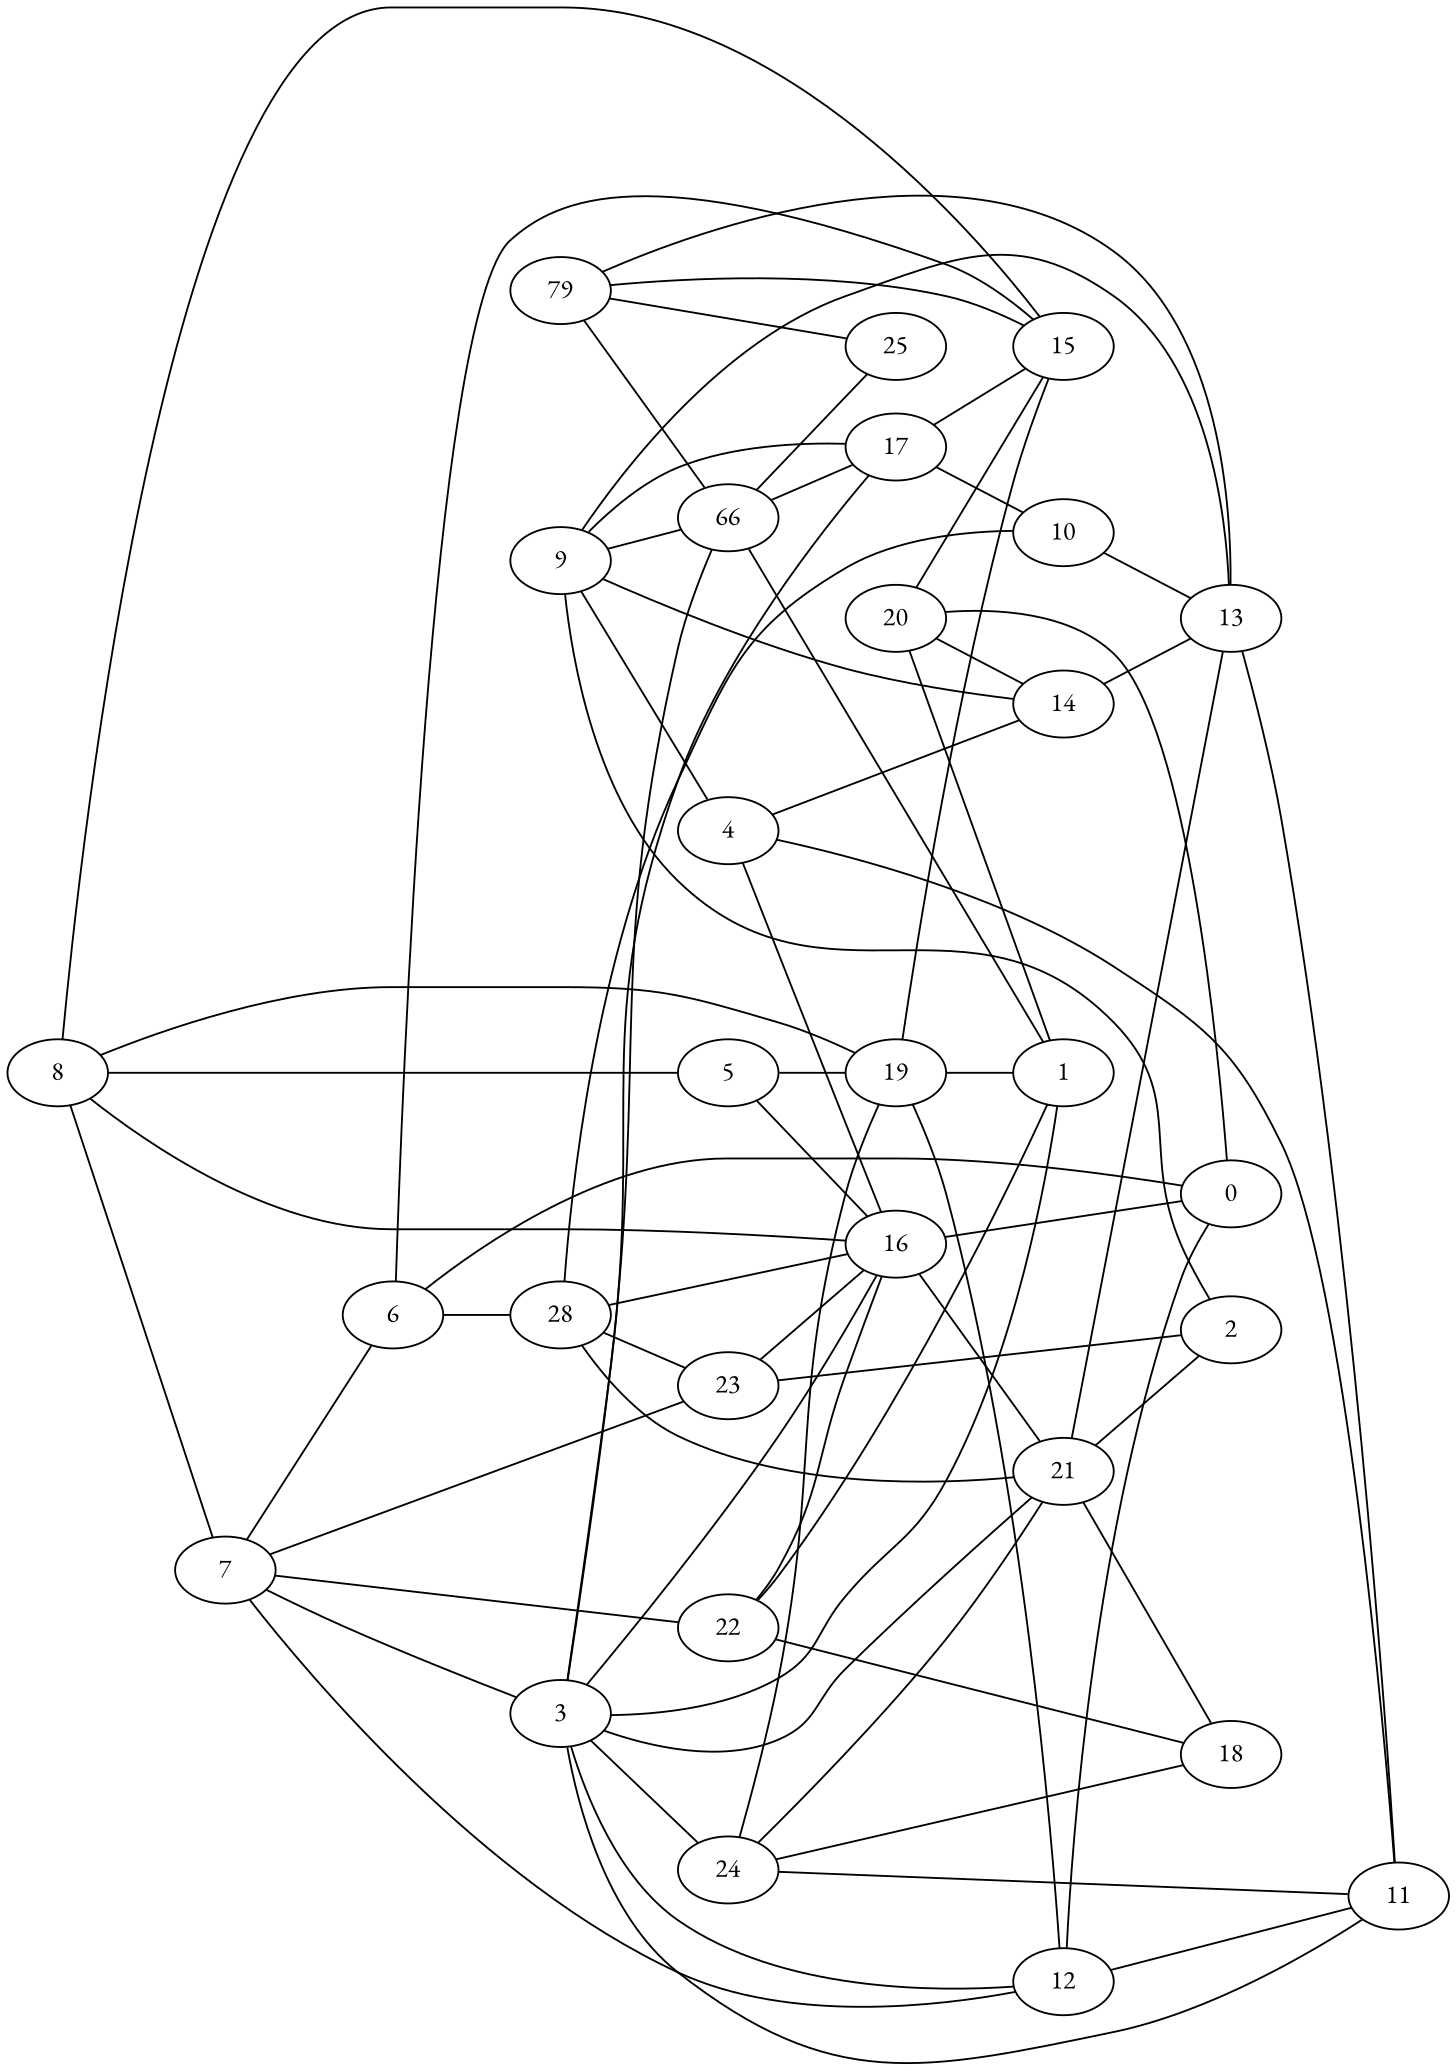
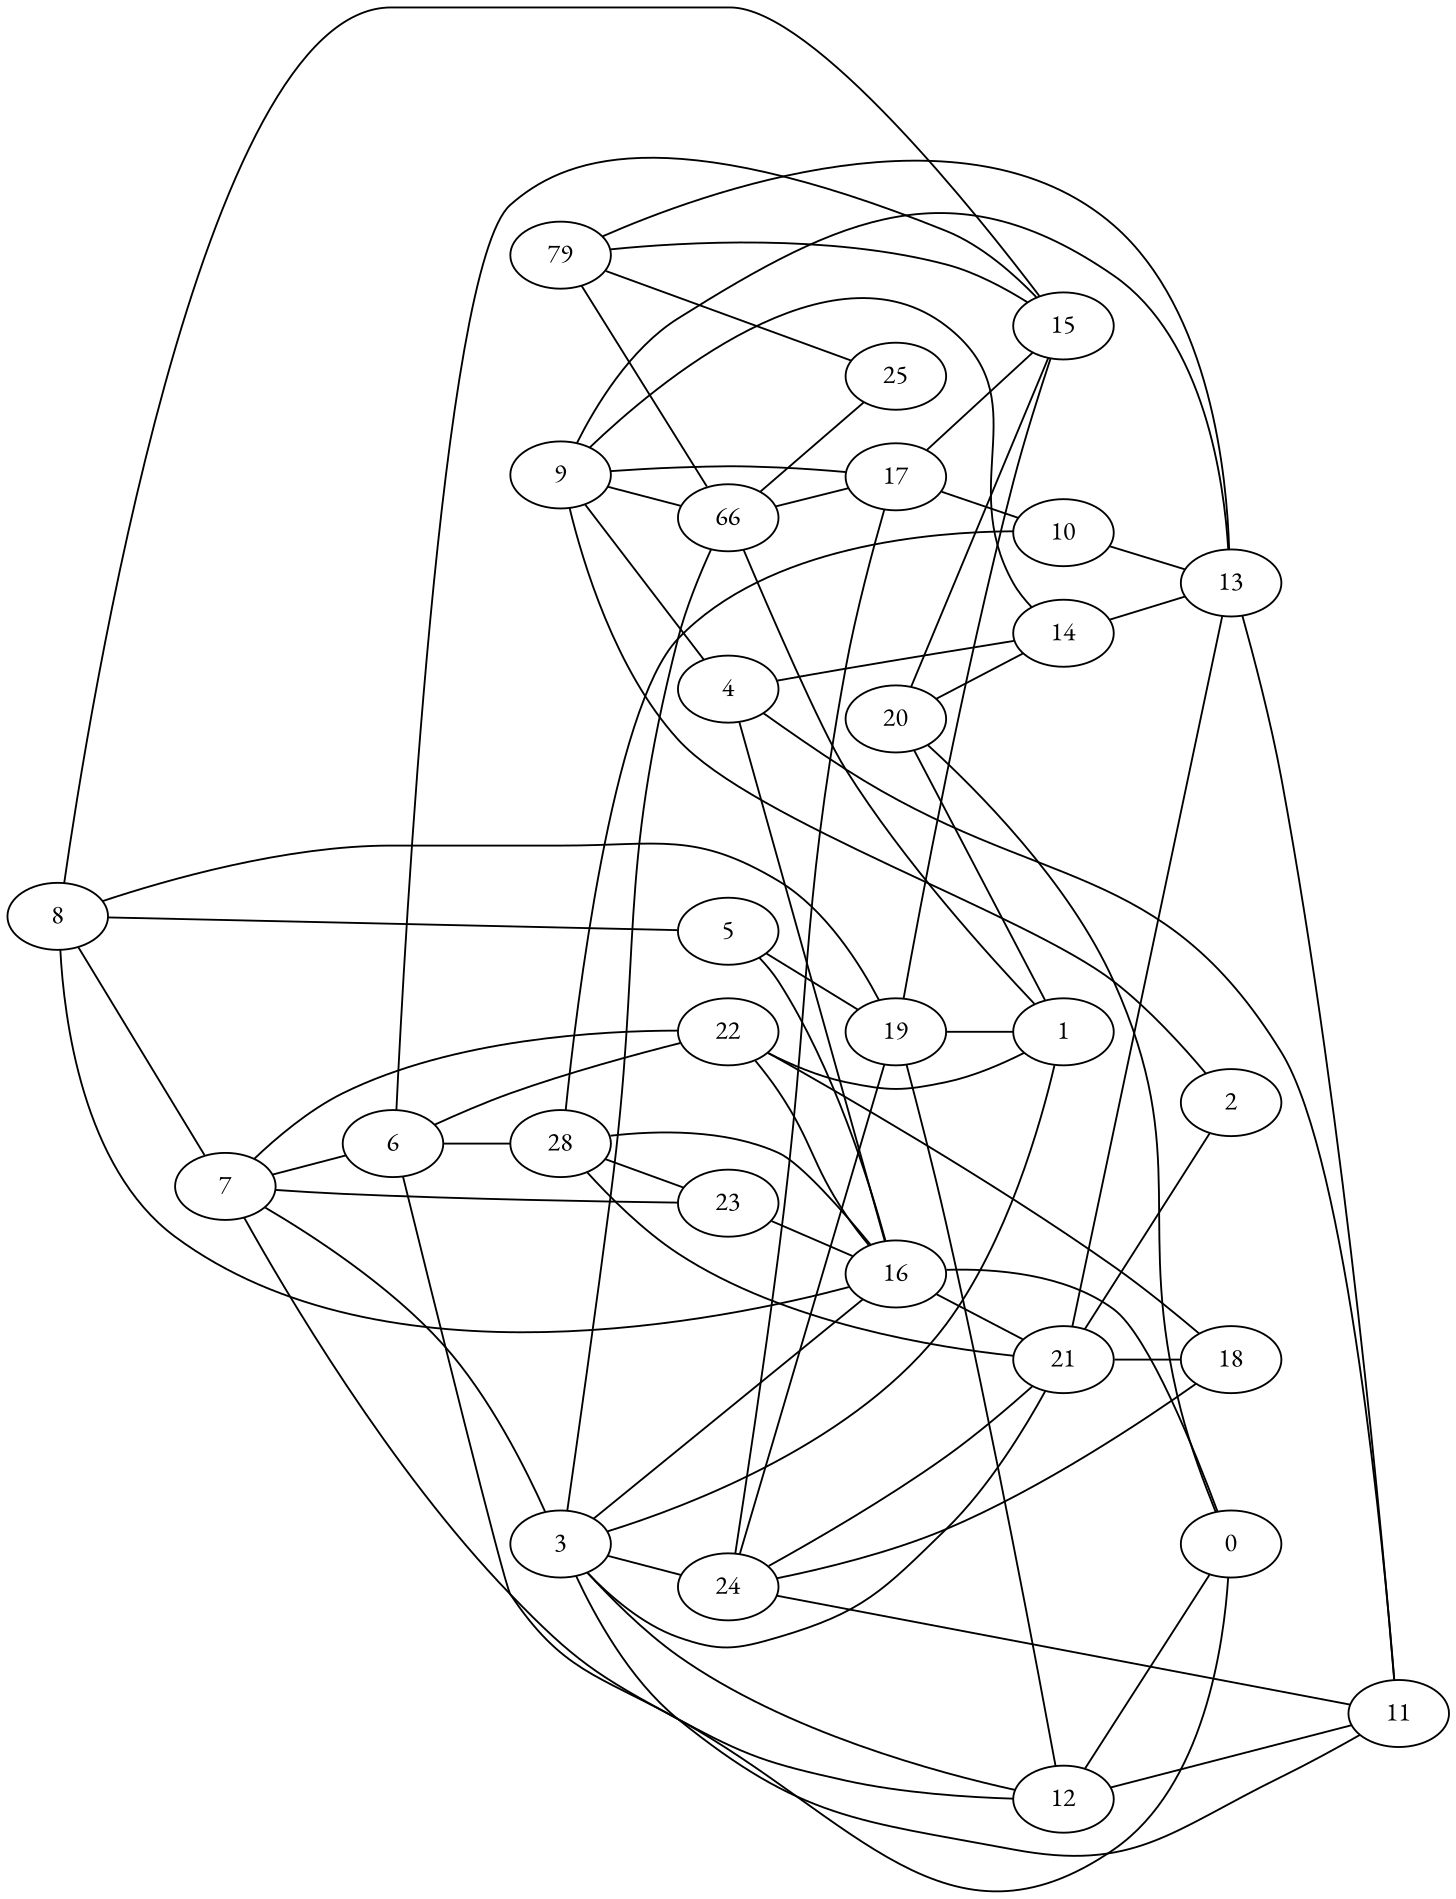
(625, 1048) -> (797, 1082)
none -> (556, 1078)
(959, 1360) -> none
